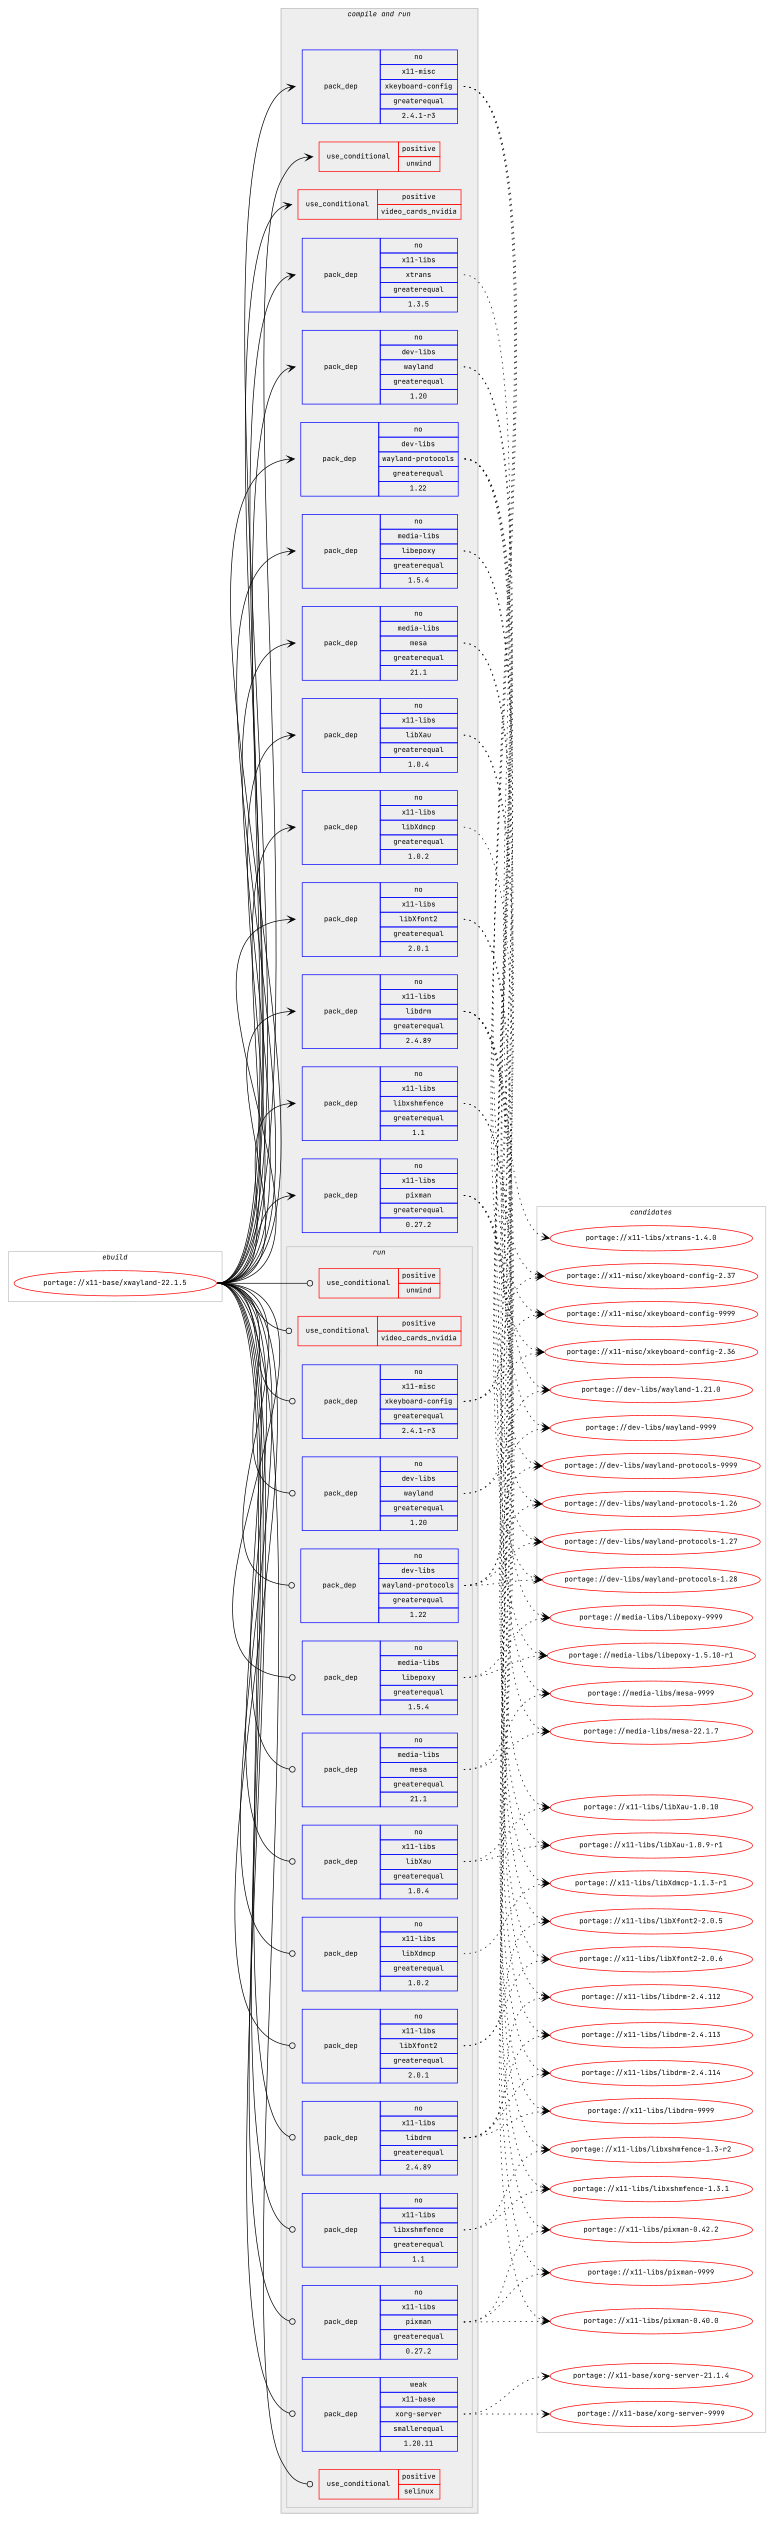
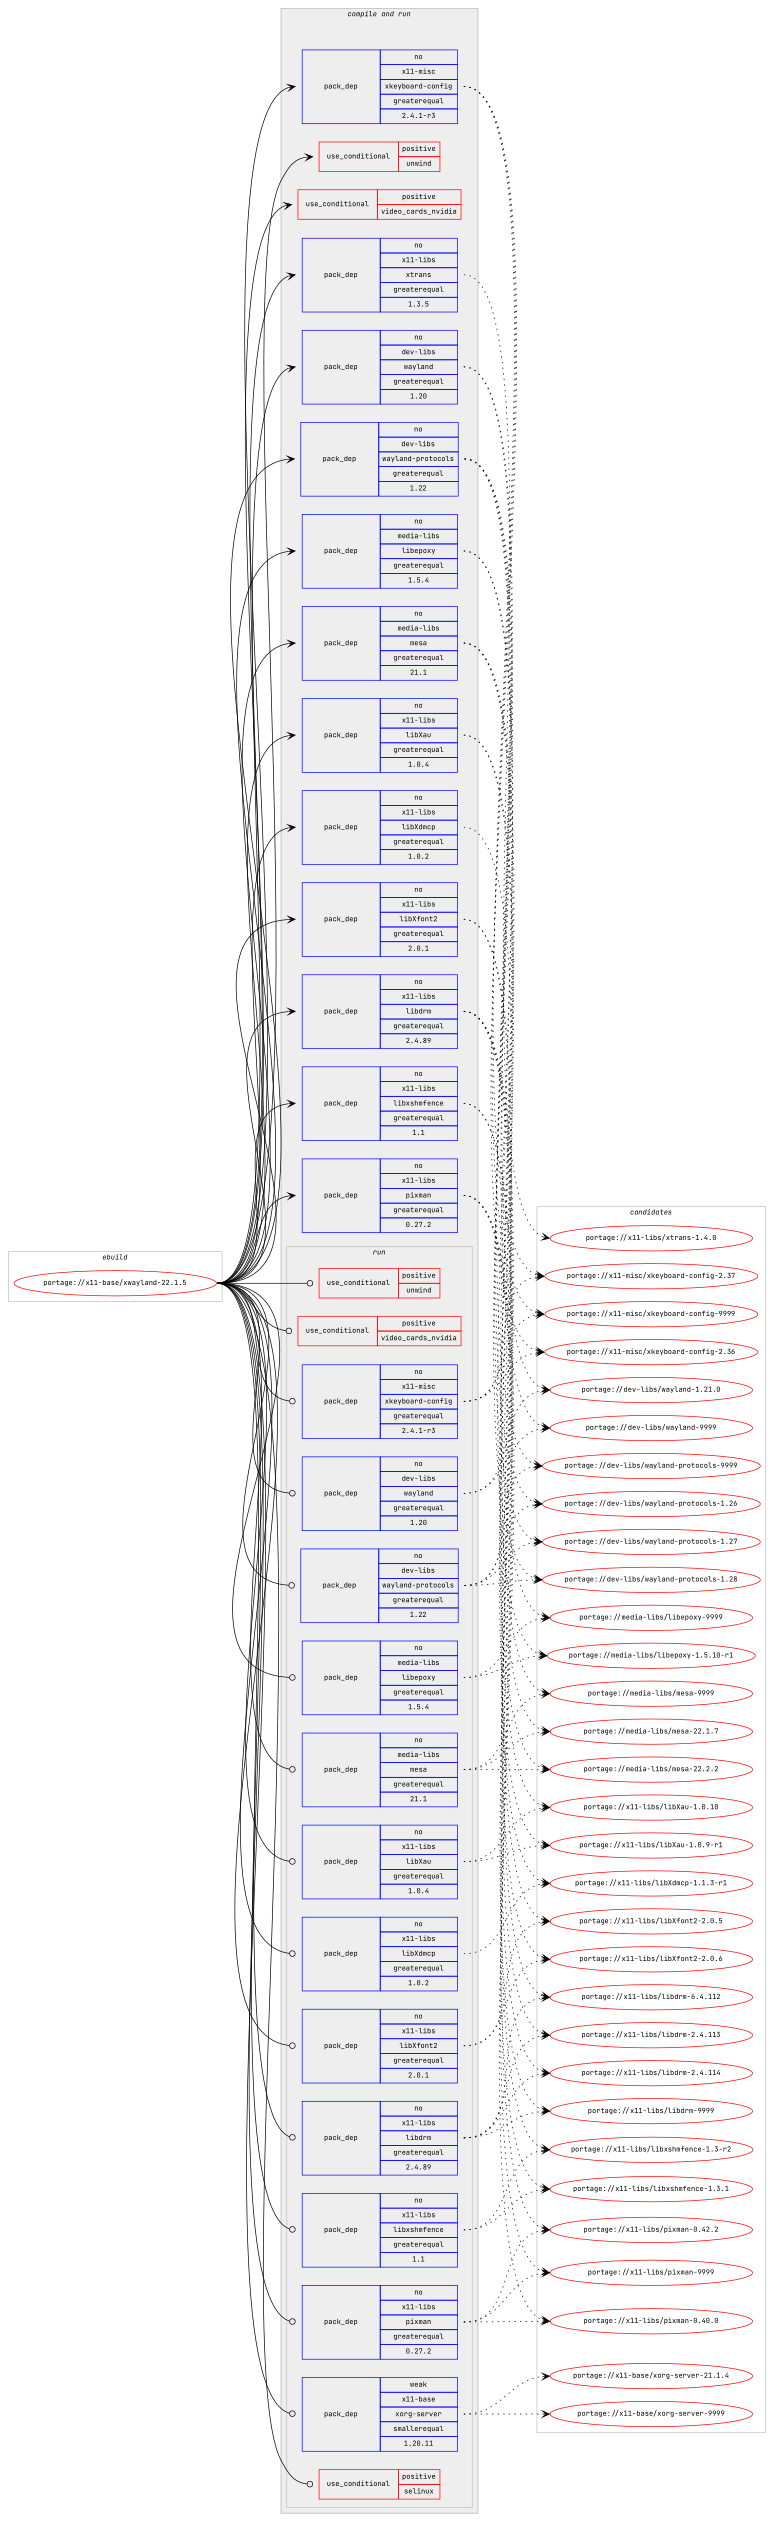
none -> (651, 1770)
(651, 1997) -> (651, 1997)
